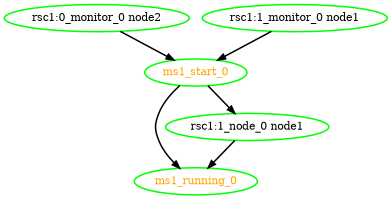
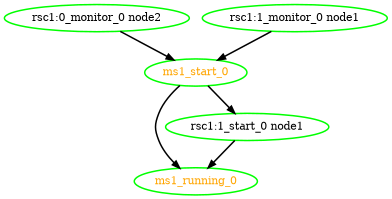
(247, 127) -> (247, 127)
